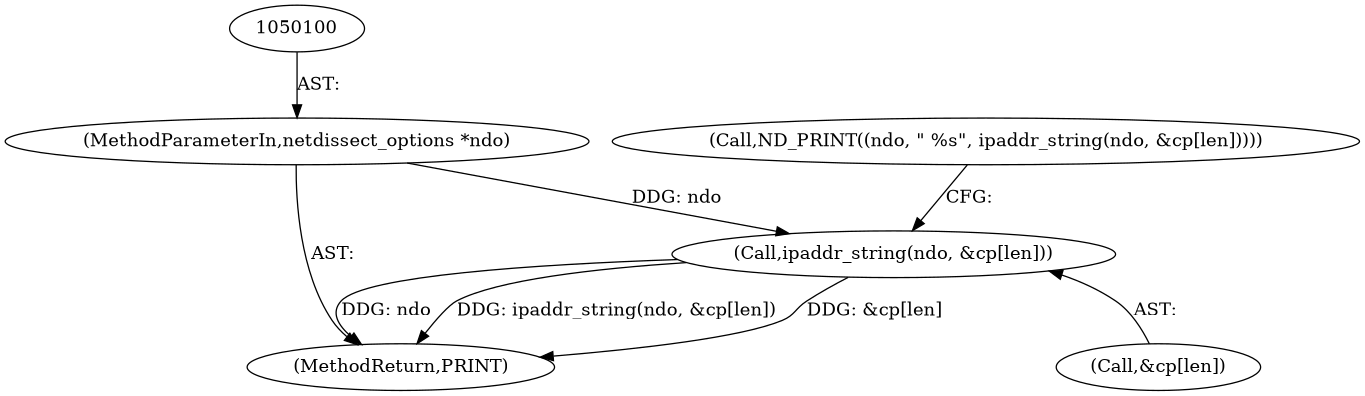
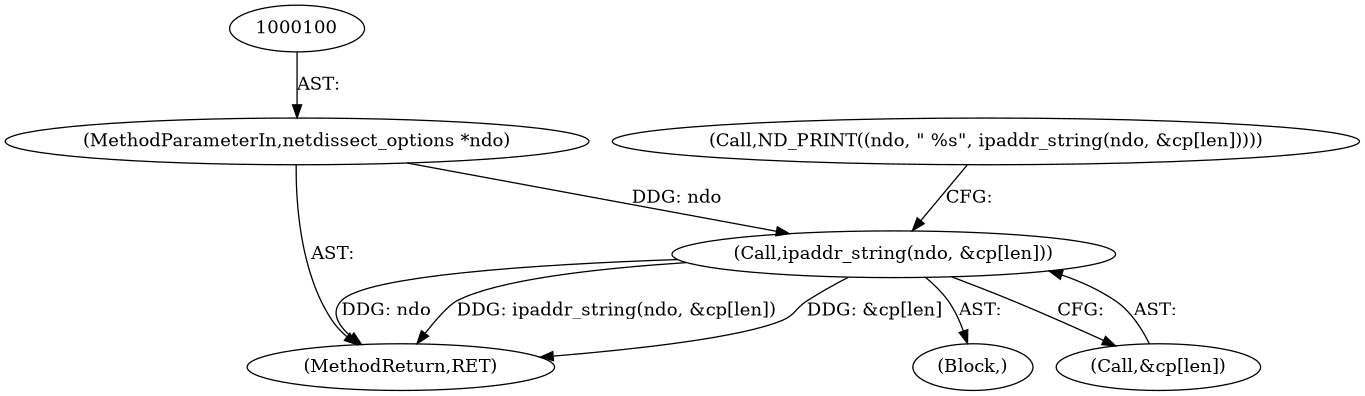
(297, 29) -> (297, 29)
none -> (1028, 307)
(401, 367) -> (401, 367)
none -> (973, 367)
